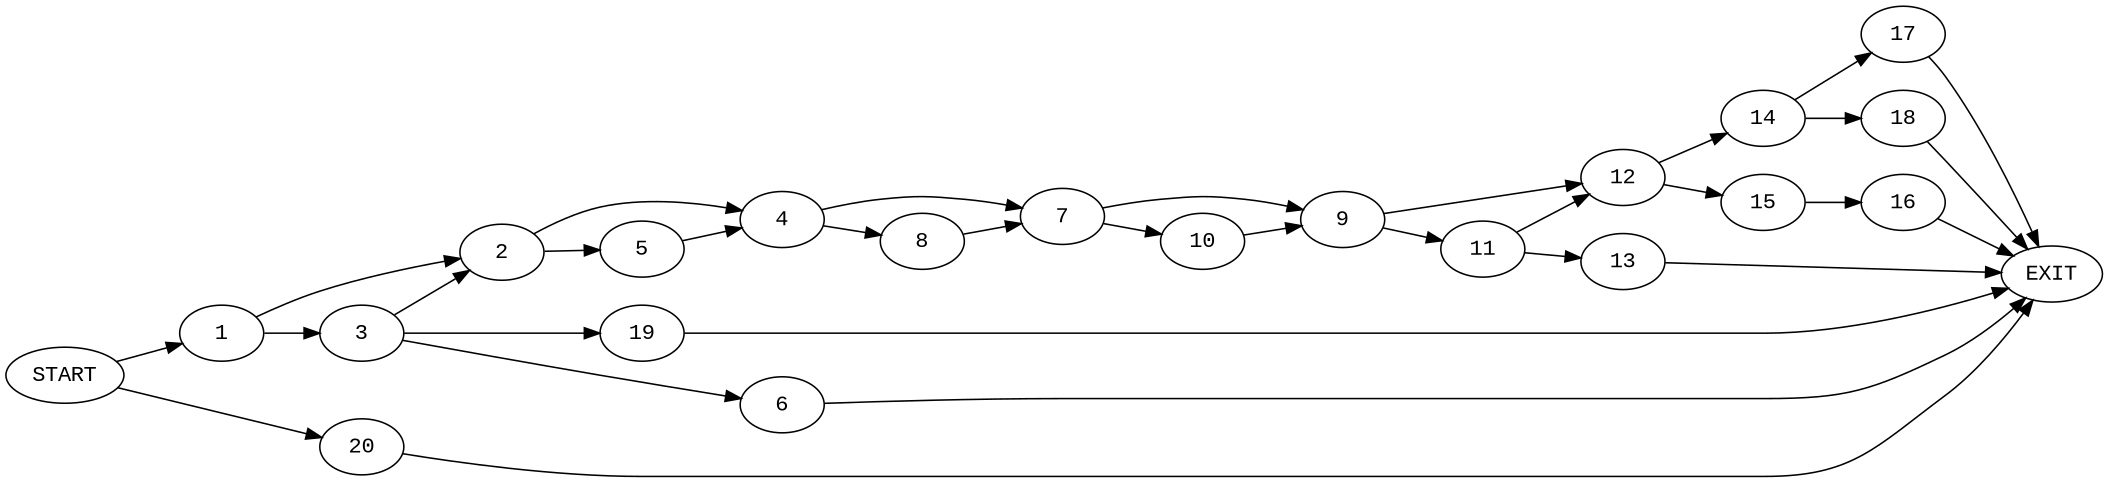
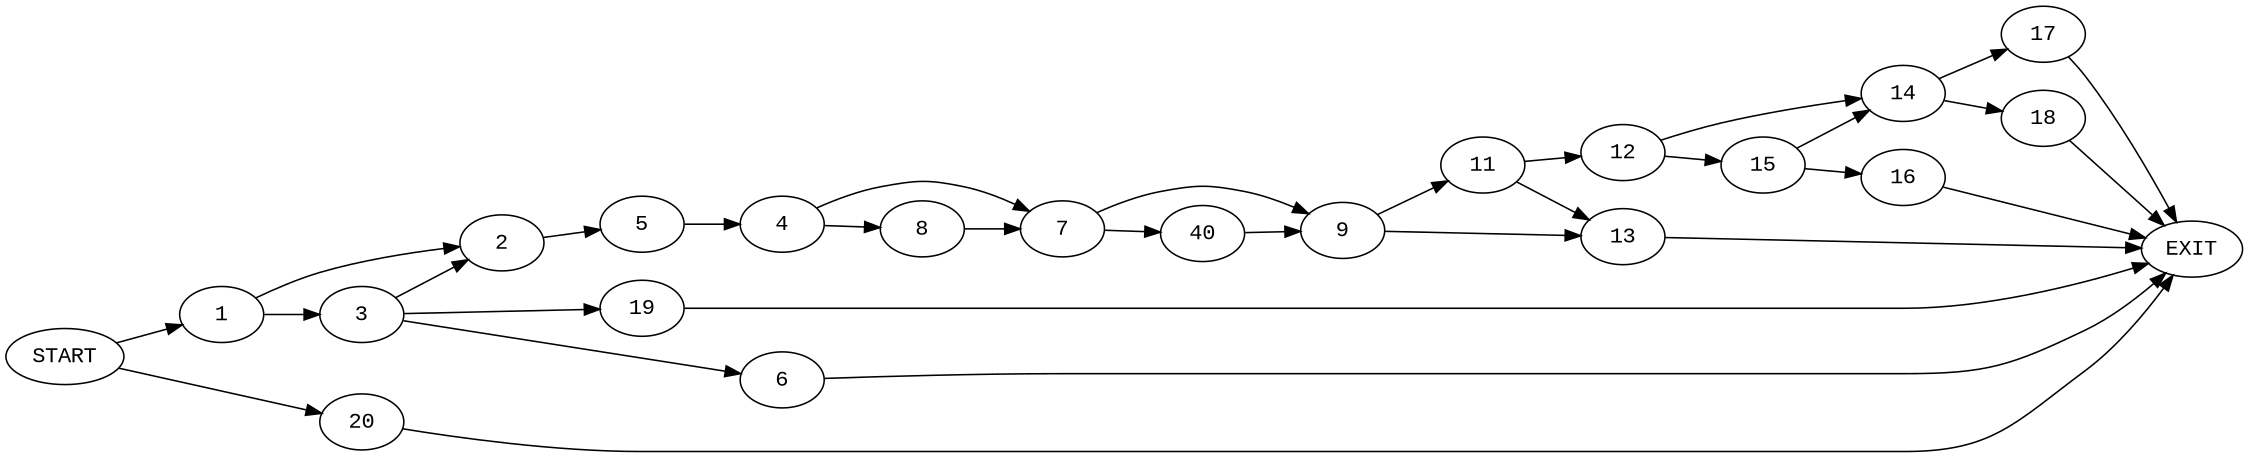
none -> (1826, 133)
(1475, 200) -> (1475, 233)
(628, 203) -> none
(1203, 241) -> (1203, 234)
